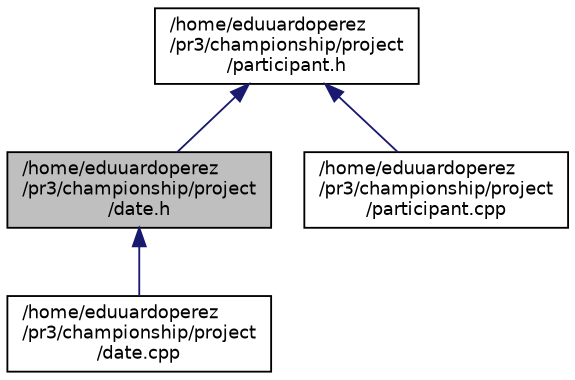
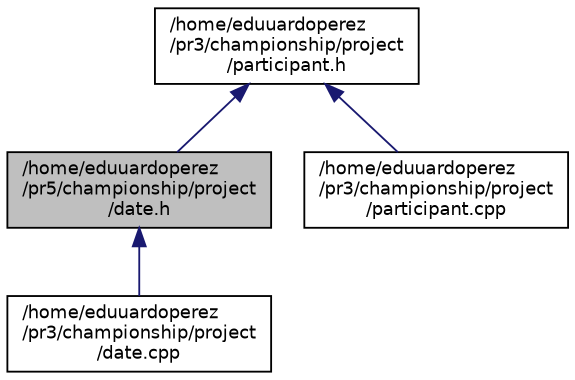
(139, 190) -> (139, 190)
